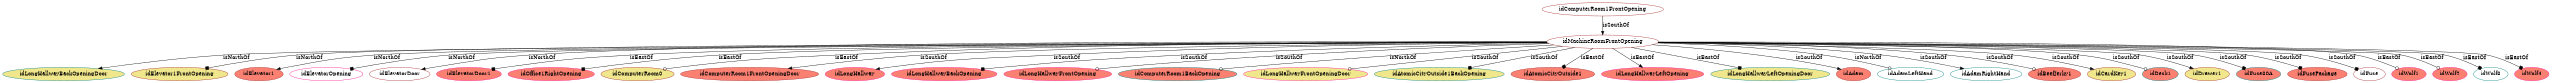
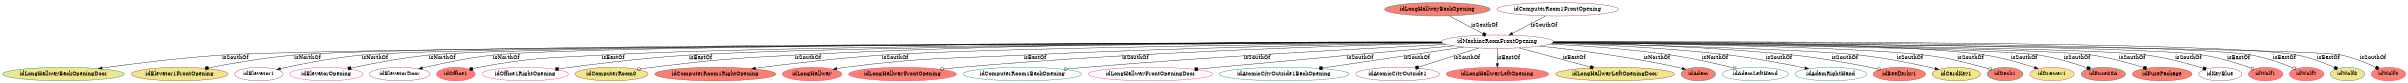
(1266, 51) -> (1466, 25)
(236, 58) -> (235, 58)
(847, 58) -> (808, 58)
(1067, 58) -> (1035, 58)
(1403, 58) -> (1257, 58)
(1457, 58) -> (1326, 57)
(1592, 58) -> (1467, 58)
(1809, 58) -> (1657, 58)
(2517, 58) -> (2373, 58)
(259, 74) -> (259, 74)
(469, 74) -> (456, 74)
(551, 74) -> (525, 74)
(750, 74) -> (715, 74)
(944, 74) -> (1437, 9)
(1178, 74) -> (1022, 74)
(1306, 74) -> (1150, 74)
(1439, 74) -> (1284, 74)
(1553, 74) -> (1398, 74)
(1770, 74) -> (1615, 74)
(1854, 74) -> (1698, 74)
(2207, 74) -> (2052, 74)
(2369, 74) -> (2220, 74)
(2491, 74) -> (2348, 74)
